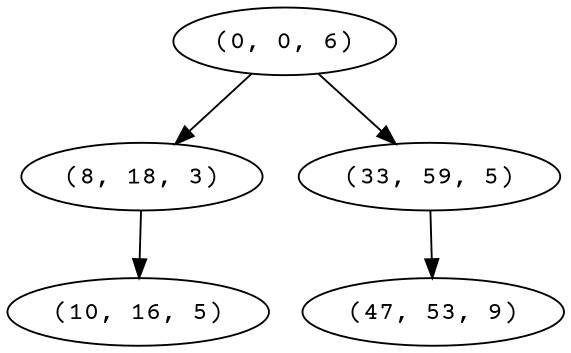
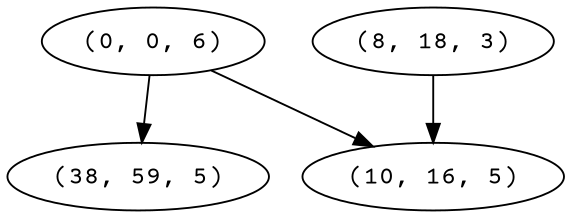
(221, 102) -> (283, 104)
(429, 177) -> (138, 177)
(433, 312) -> none
